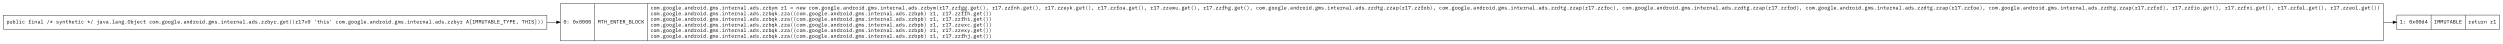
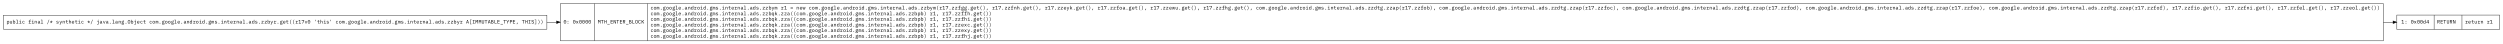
(2448, 22) -> (2447, 22)
